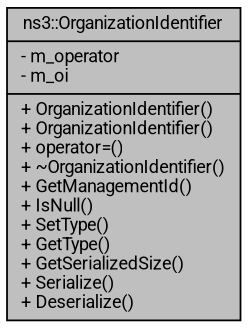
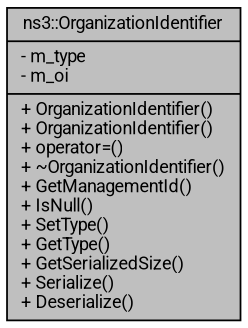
(71, 57) -> (54, 57)
